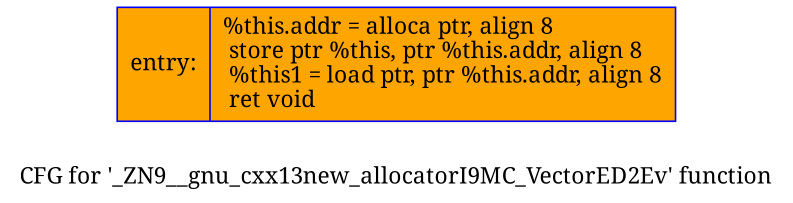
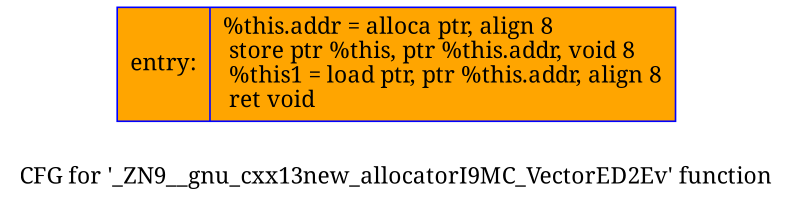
(433, 51) -> (429, 51)
